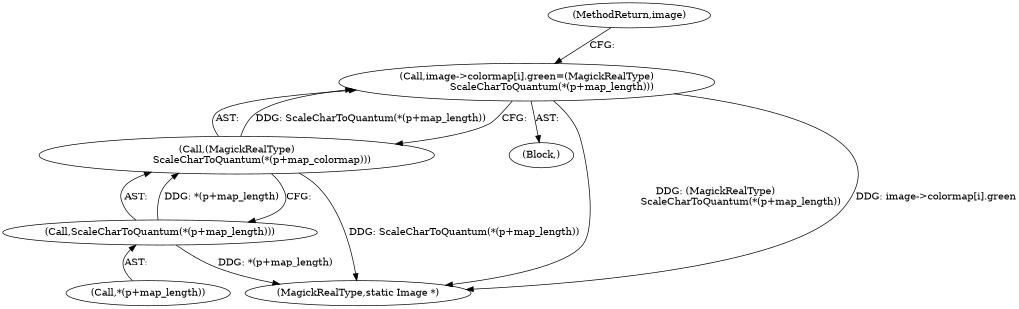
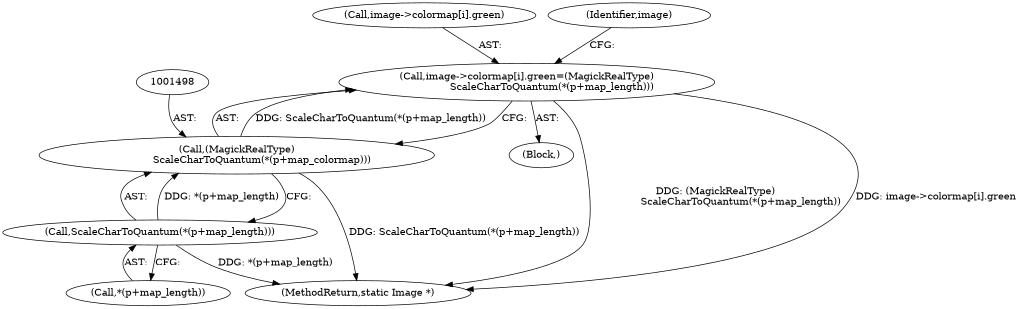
none -> (424, 15)
(629, 15) -> (629, 15)
none -> (173, 82)
none -> (155, 259)
(358, 293) -> (358, 293)
